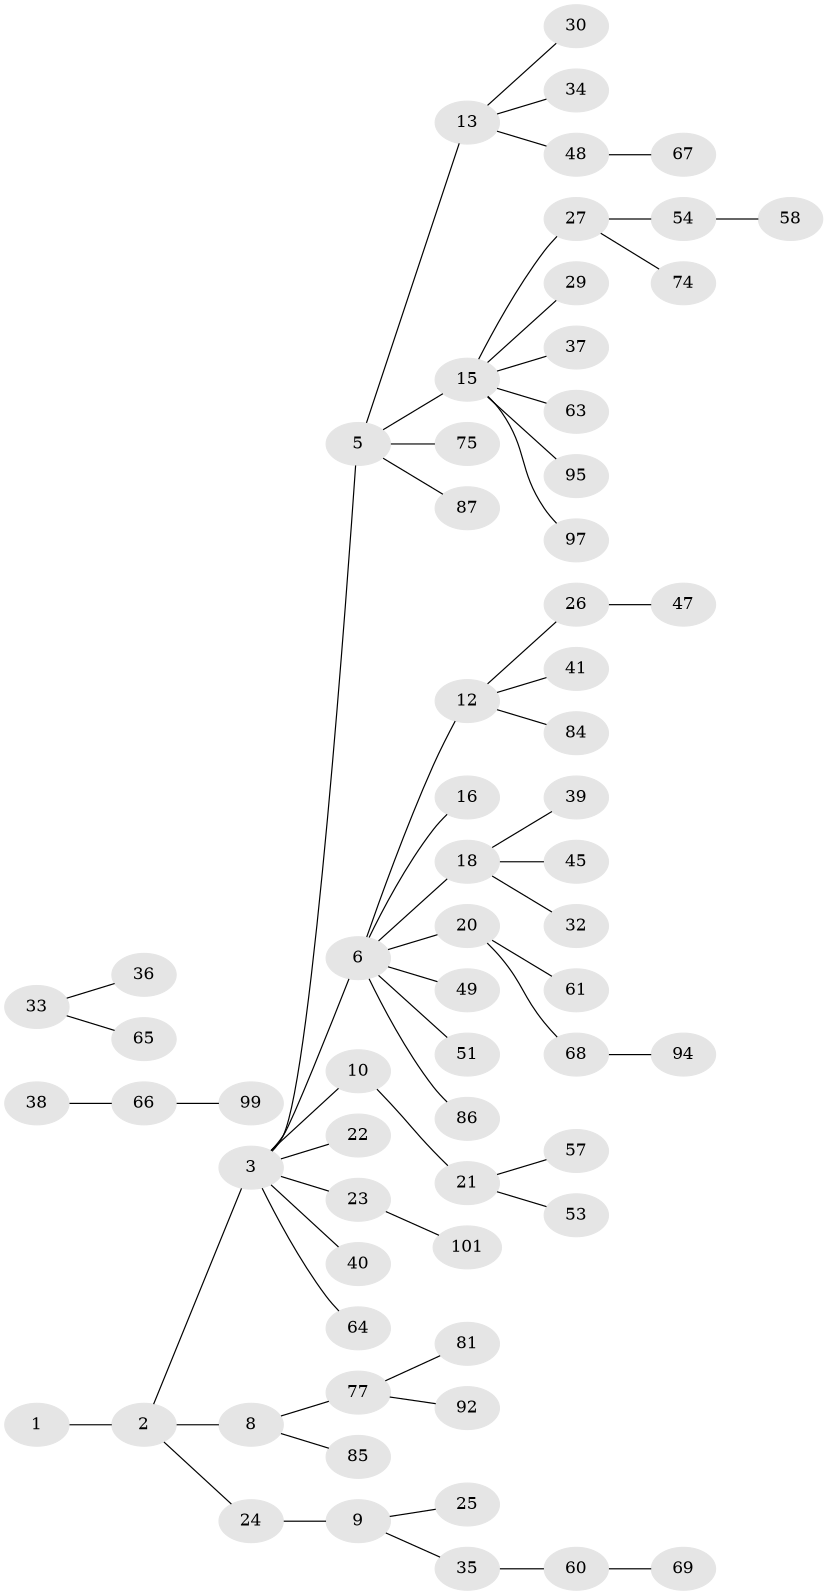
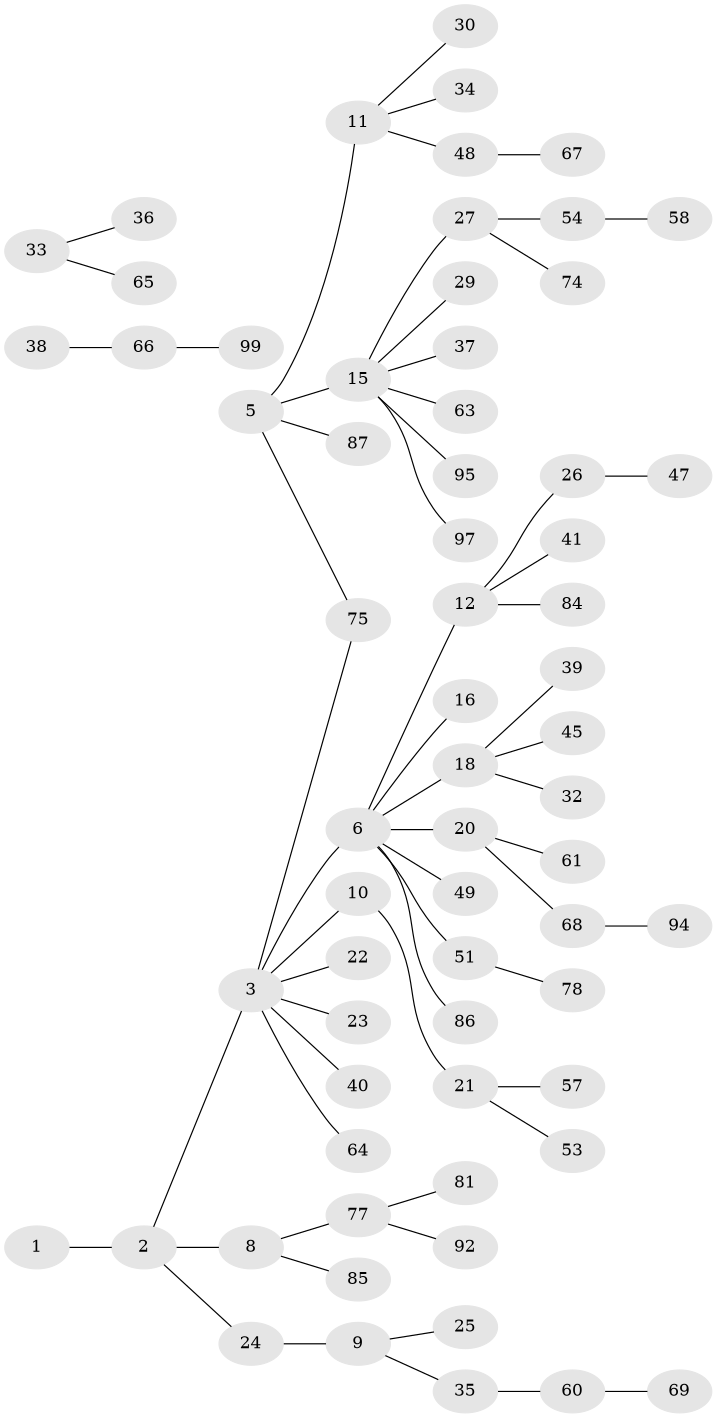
(467, 123) -> (358, 123)
(328, 811) -> (305, 805)
none -> (573, 990)
(467, 1247) -> none
